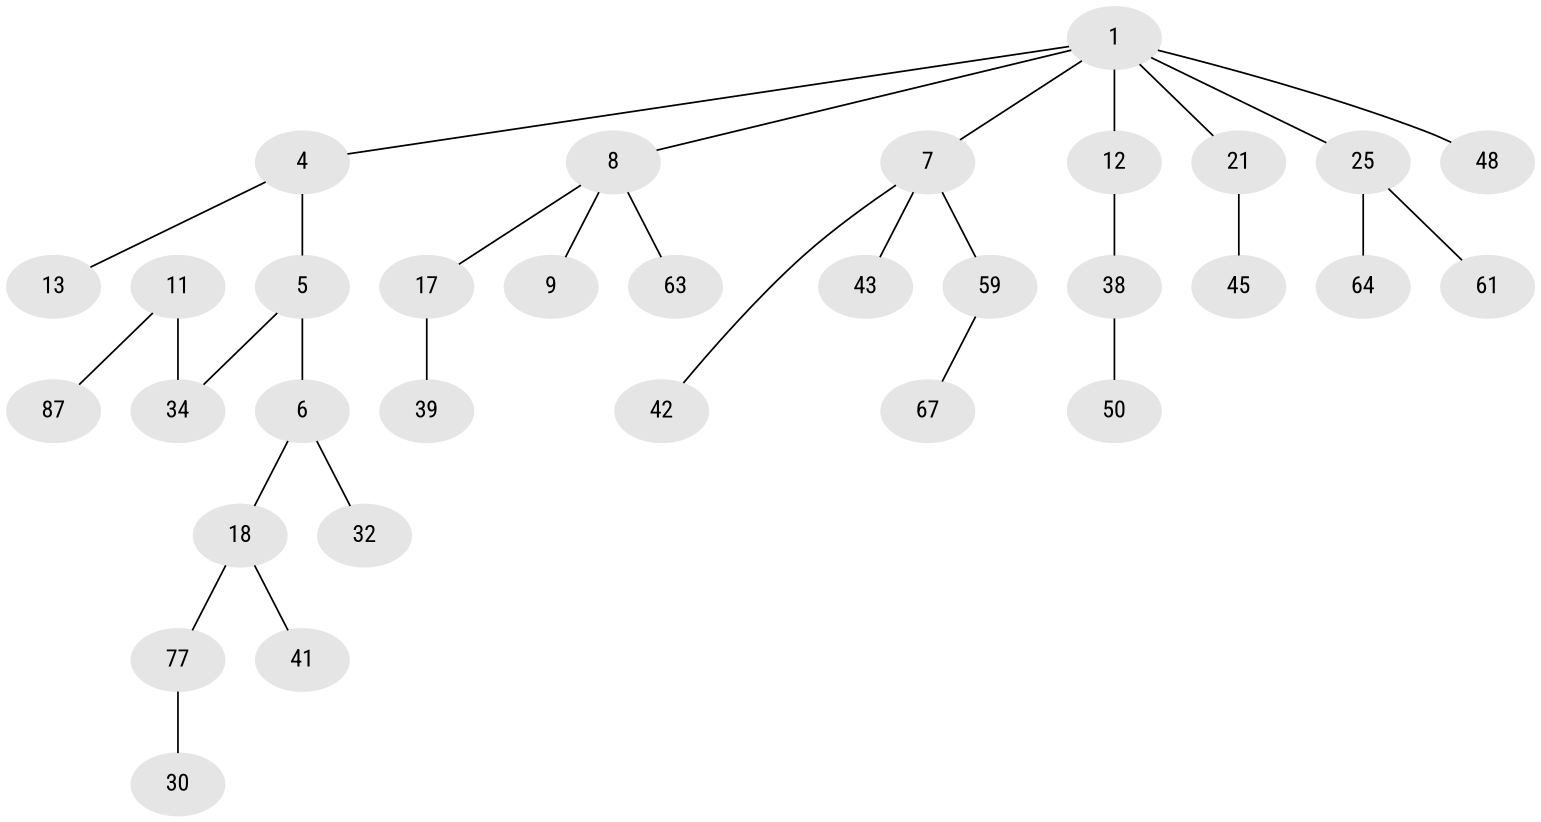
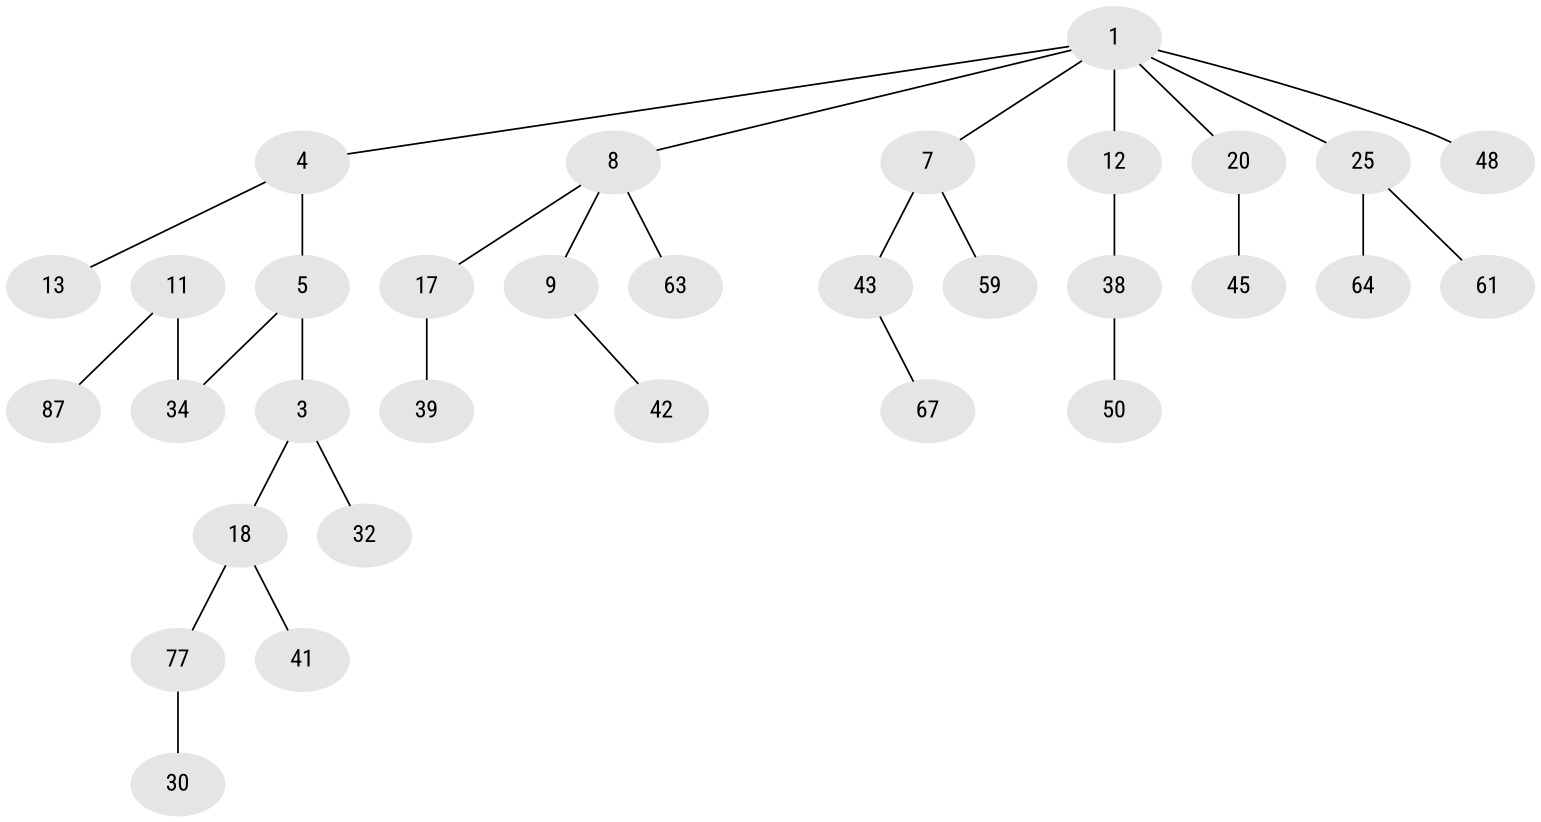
(1239, 162) -> (1239, 162)
(782, 276) -> (606, 349)
(959, 349) -> (897, 349)
(302, 411) -> (302, 411)
